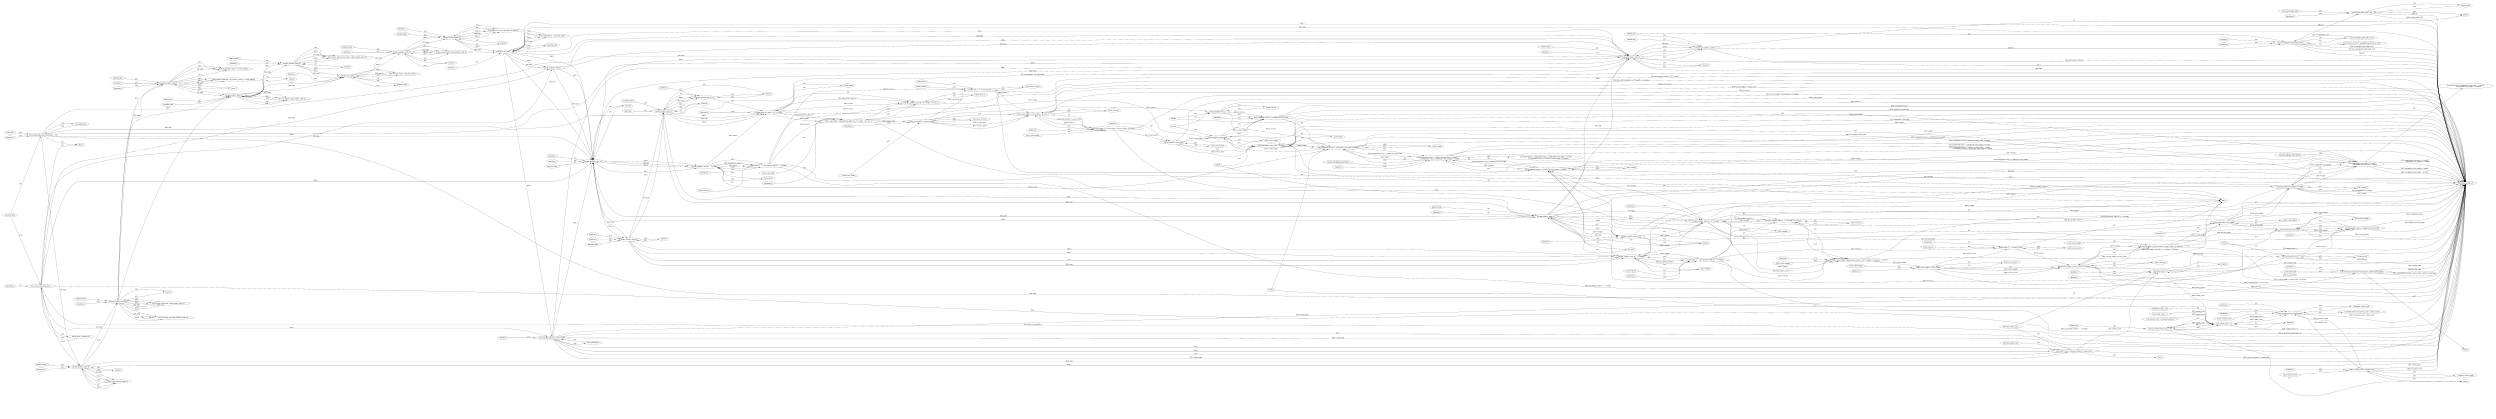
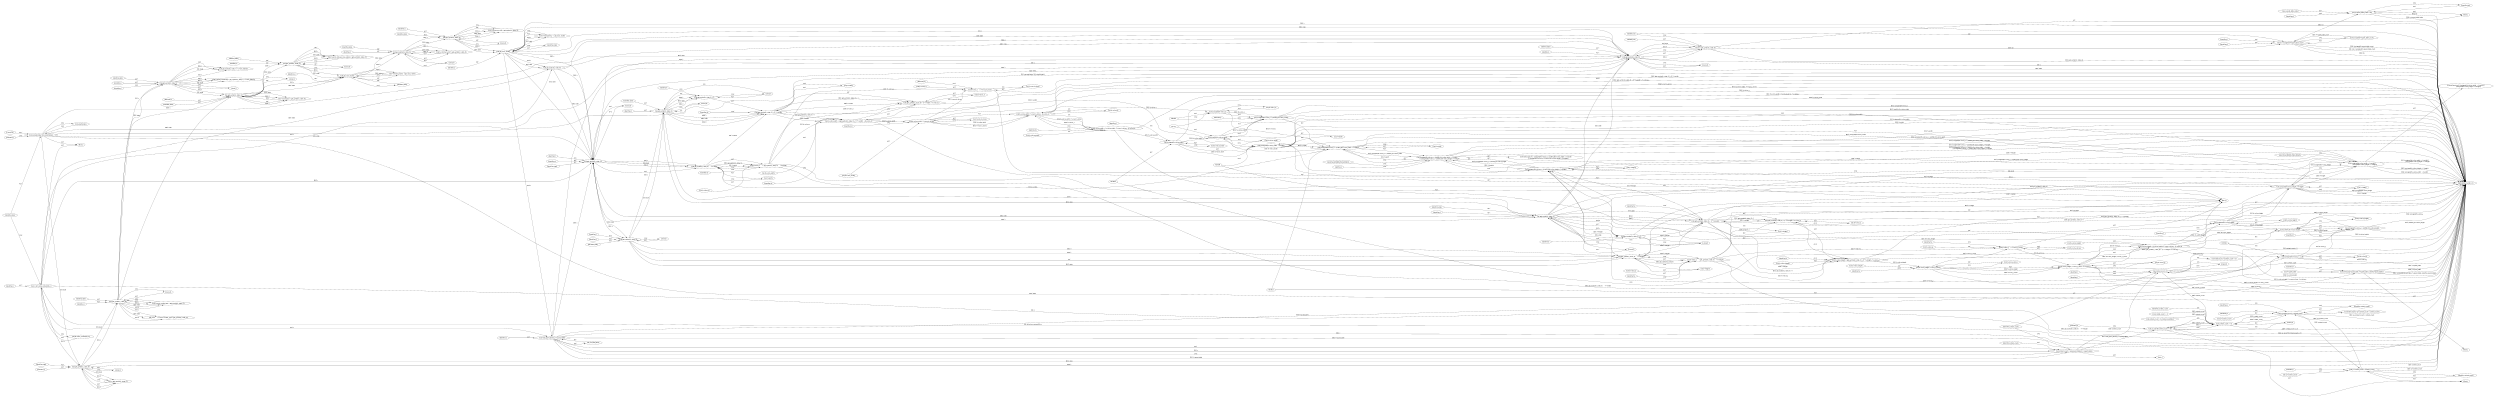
(2362, 43) -> none
(1009, 102) -> none
(1870, 102) -> none
none -> (1113, 182)
none -> (2224, 259)
(1779, 306) -> (1782, 294)
(2353, 358) -> (2117, 340)
